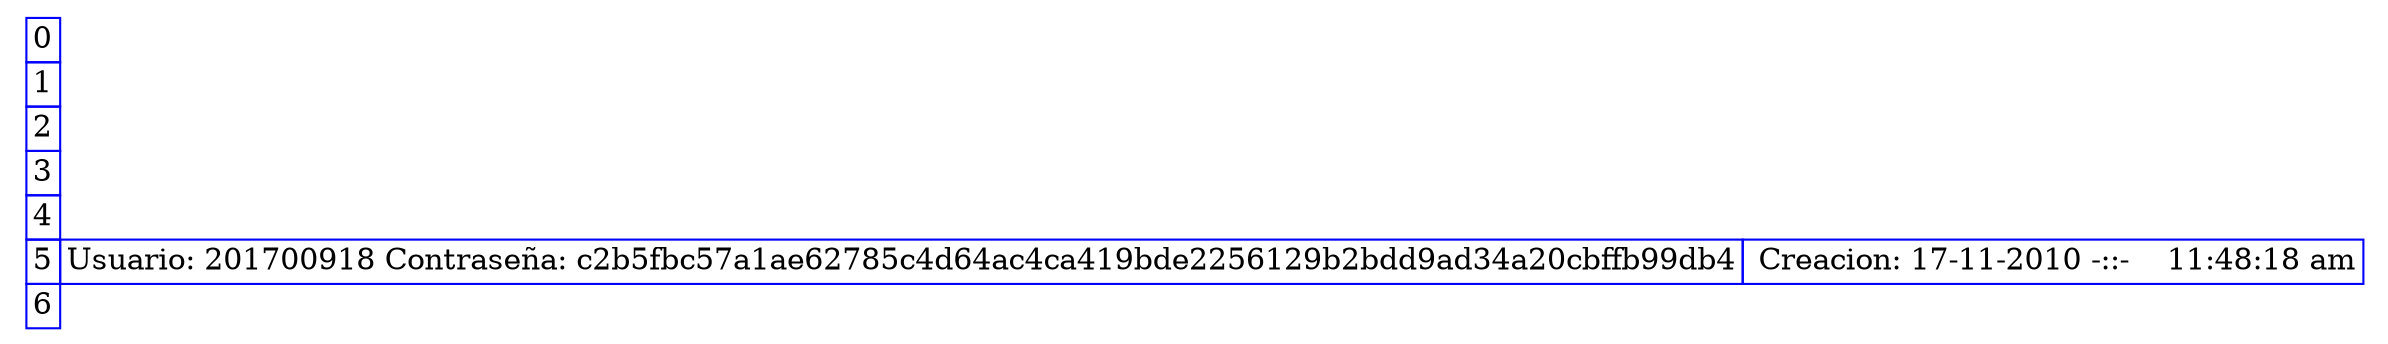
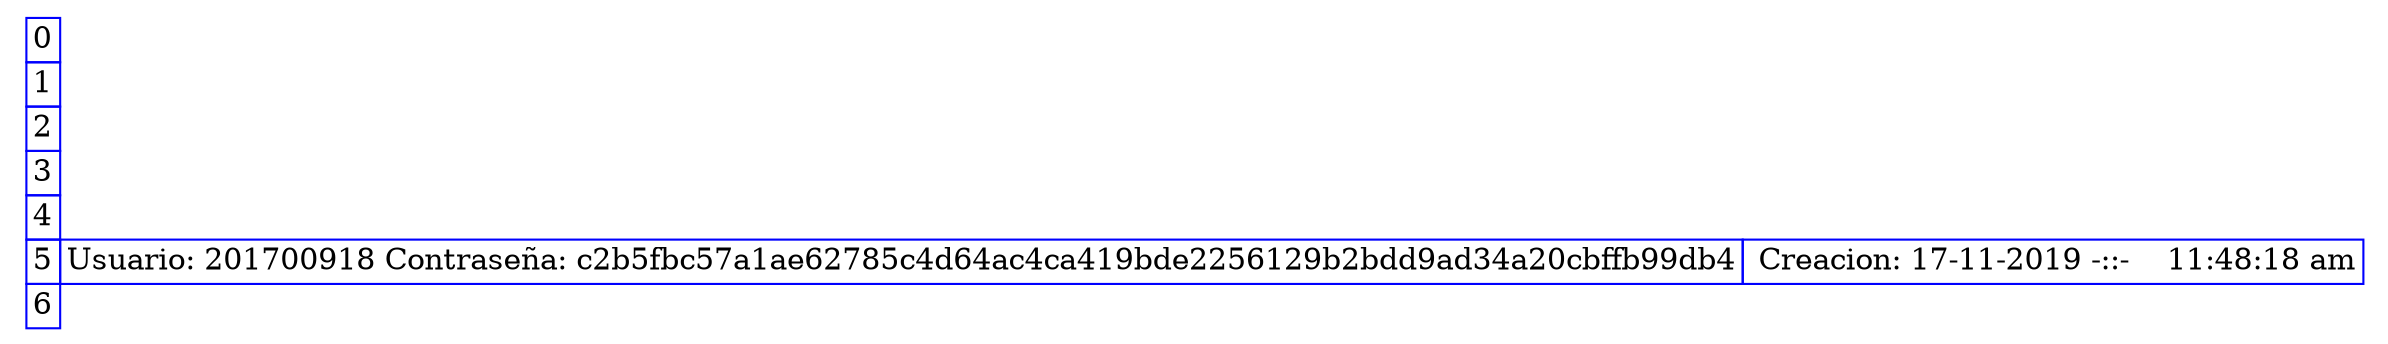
(2053, 261) -> (2053, 261)
